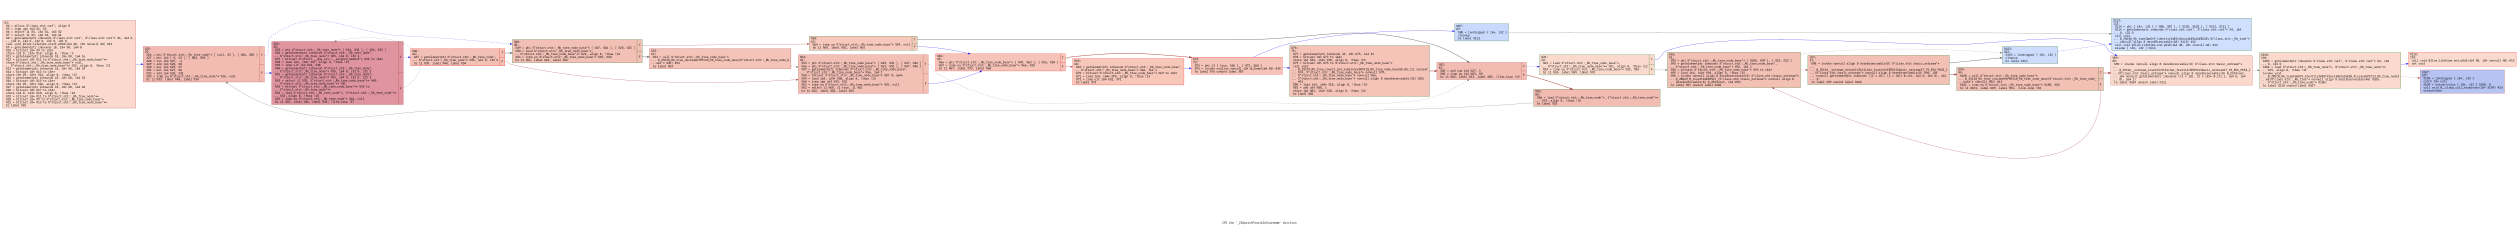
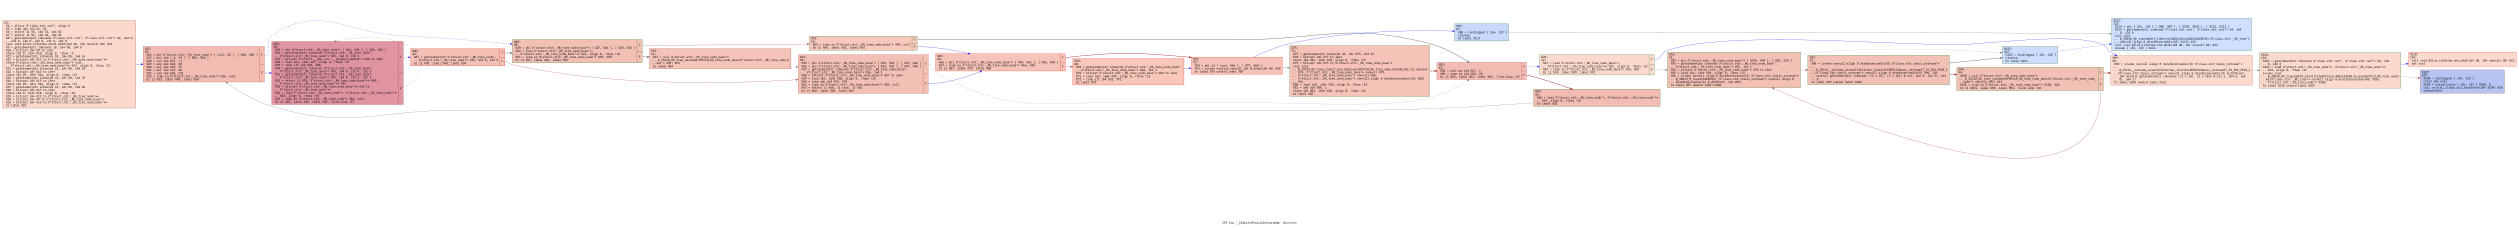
(1285, 68) -> (1285, 68)
